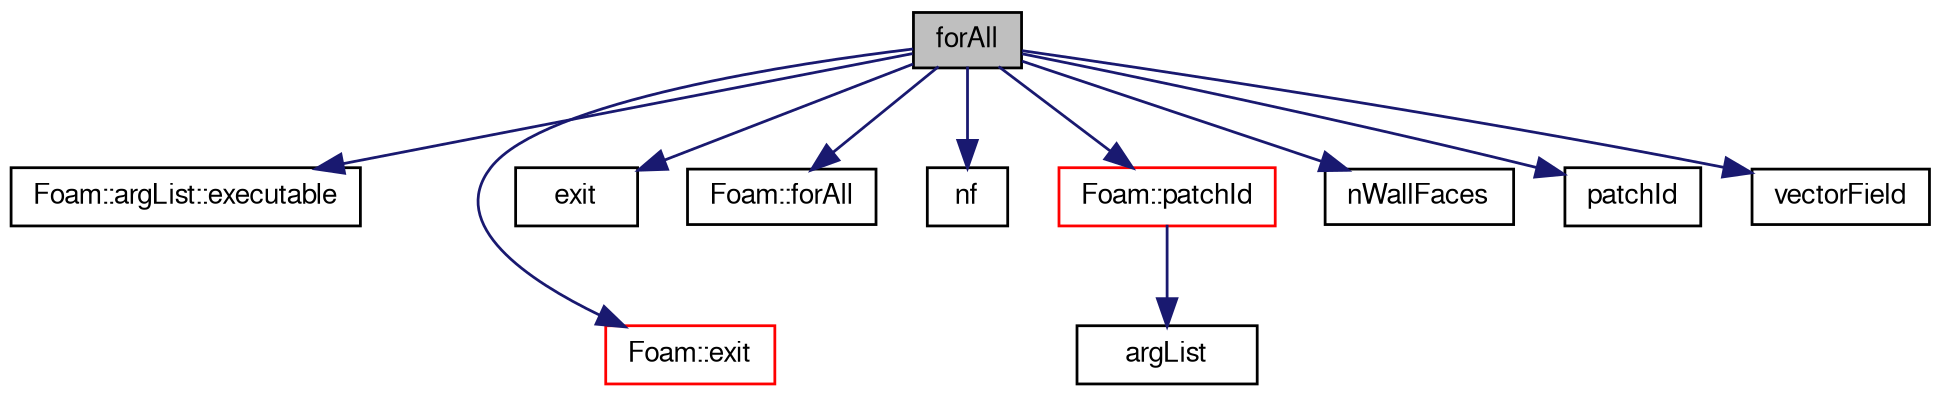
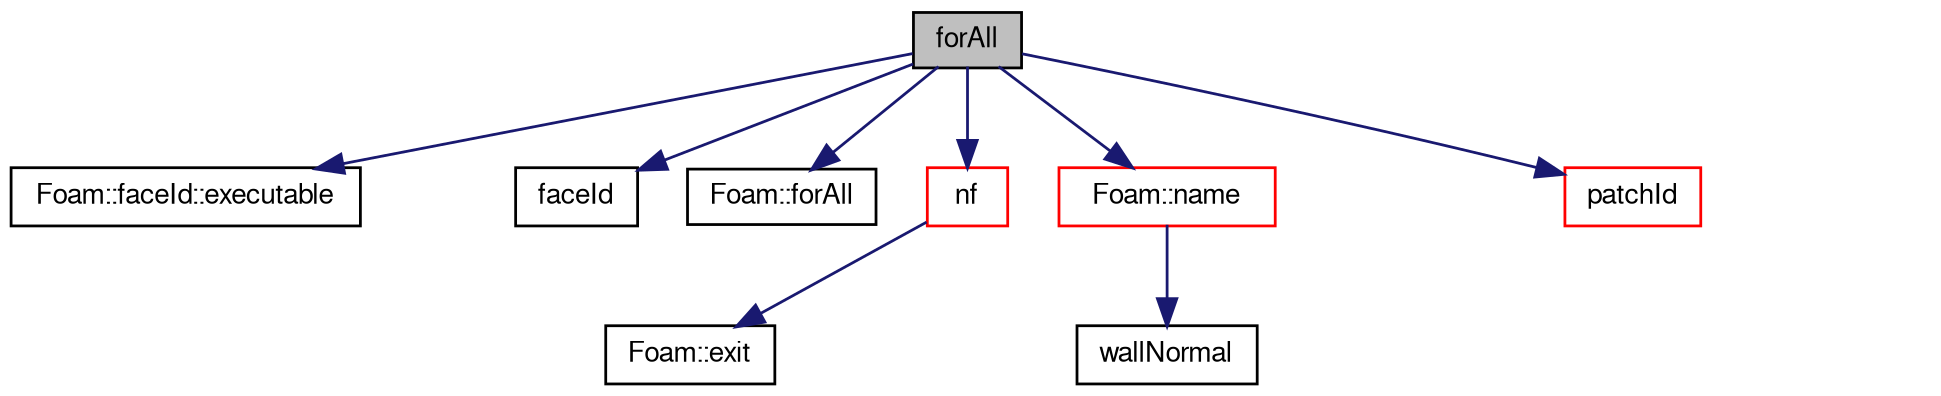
(506, 155) -> (844, 268)
(186, 197) -> (186, 197)
(577, 197) -> (577, 197)
(968, 197) -> (968, 197)
(1167, 197) -> (1167, 197)
(1419, 197) -> none
(1633, 197) -> (1633, 197)
(1841, 197) -> none
(690, 355) -> (690, 355)
(1167, 355) -> (1167, 355)
